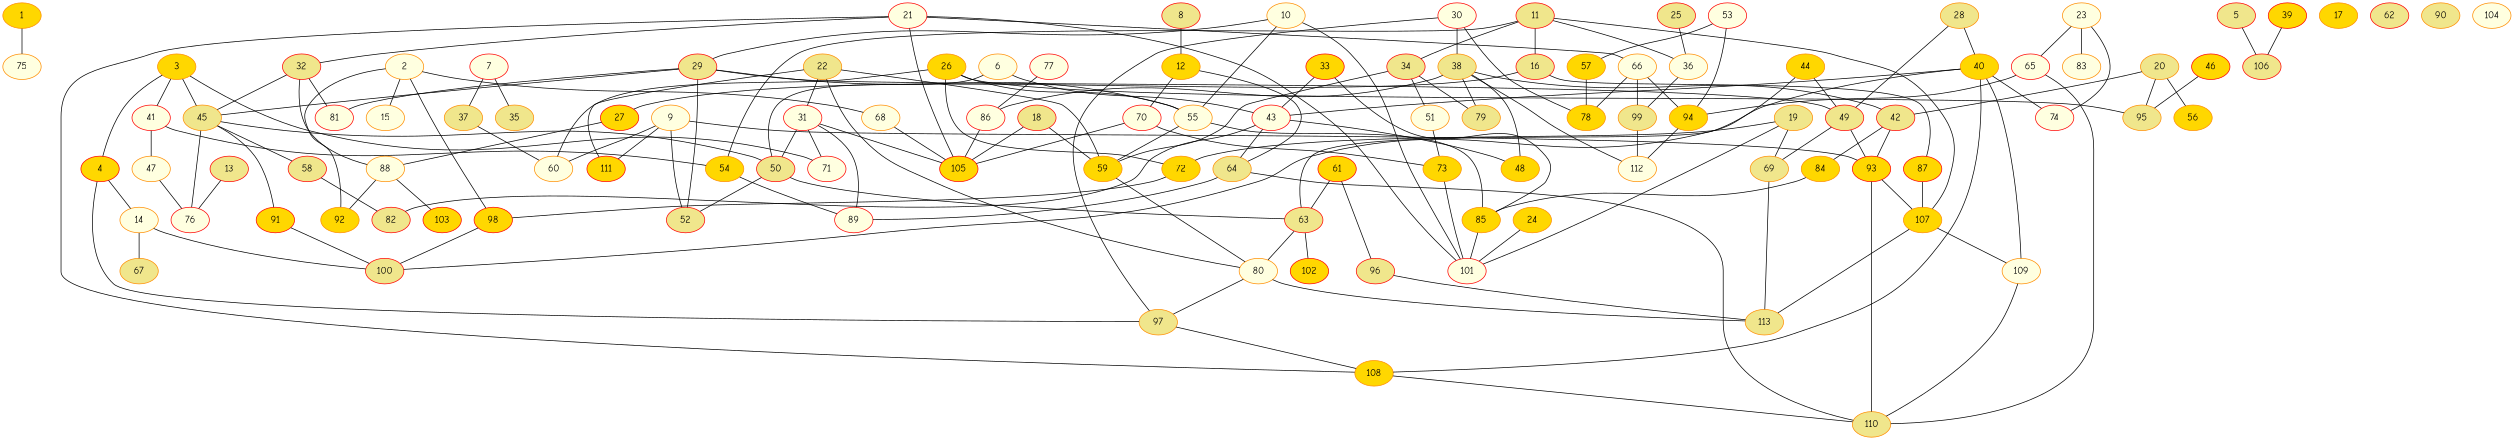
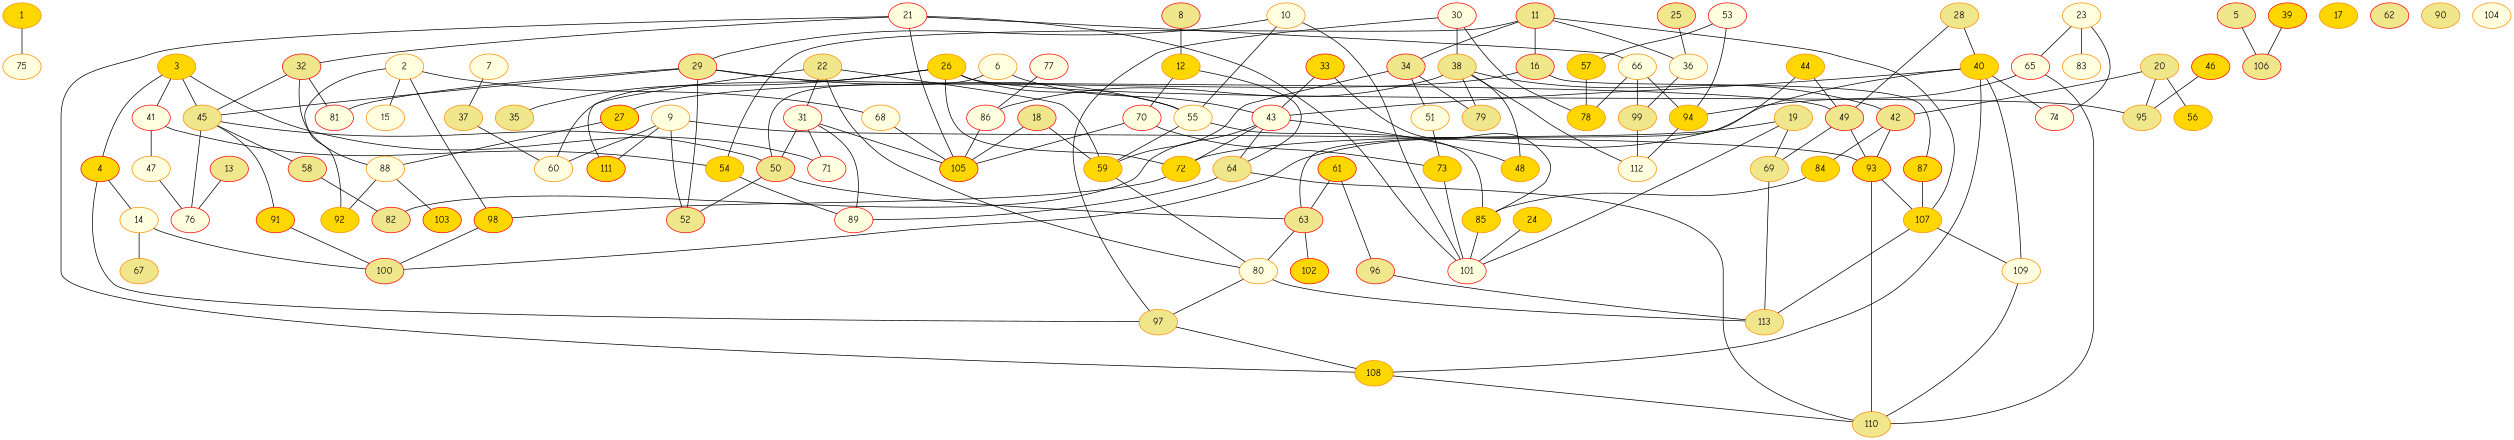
(489, 67) -> (489, 67)
(502, 92) -> (728, 85)
none -> (1232, 140)
